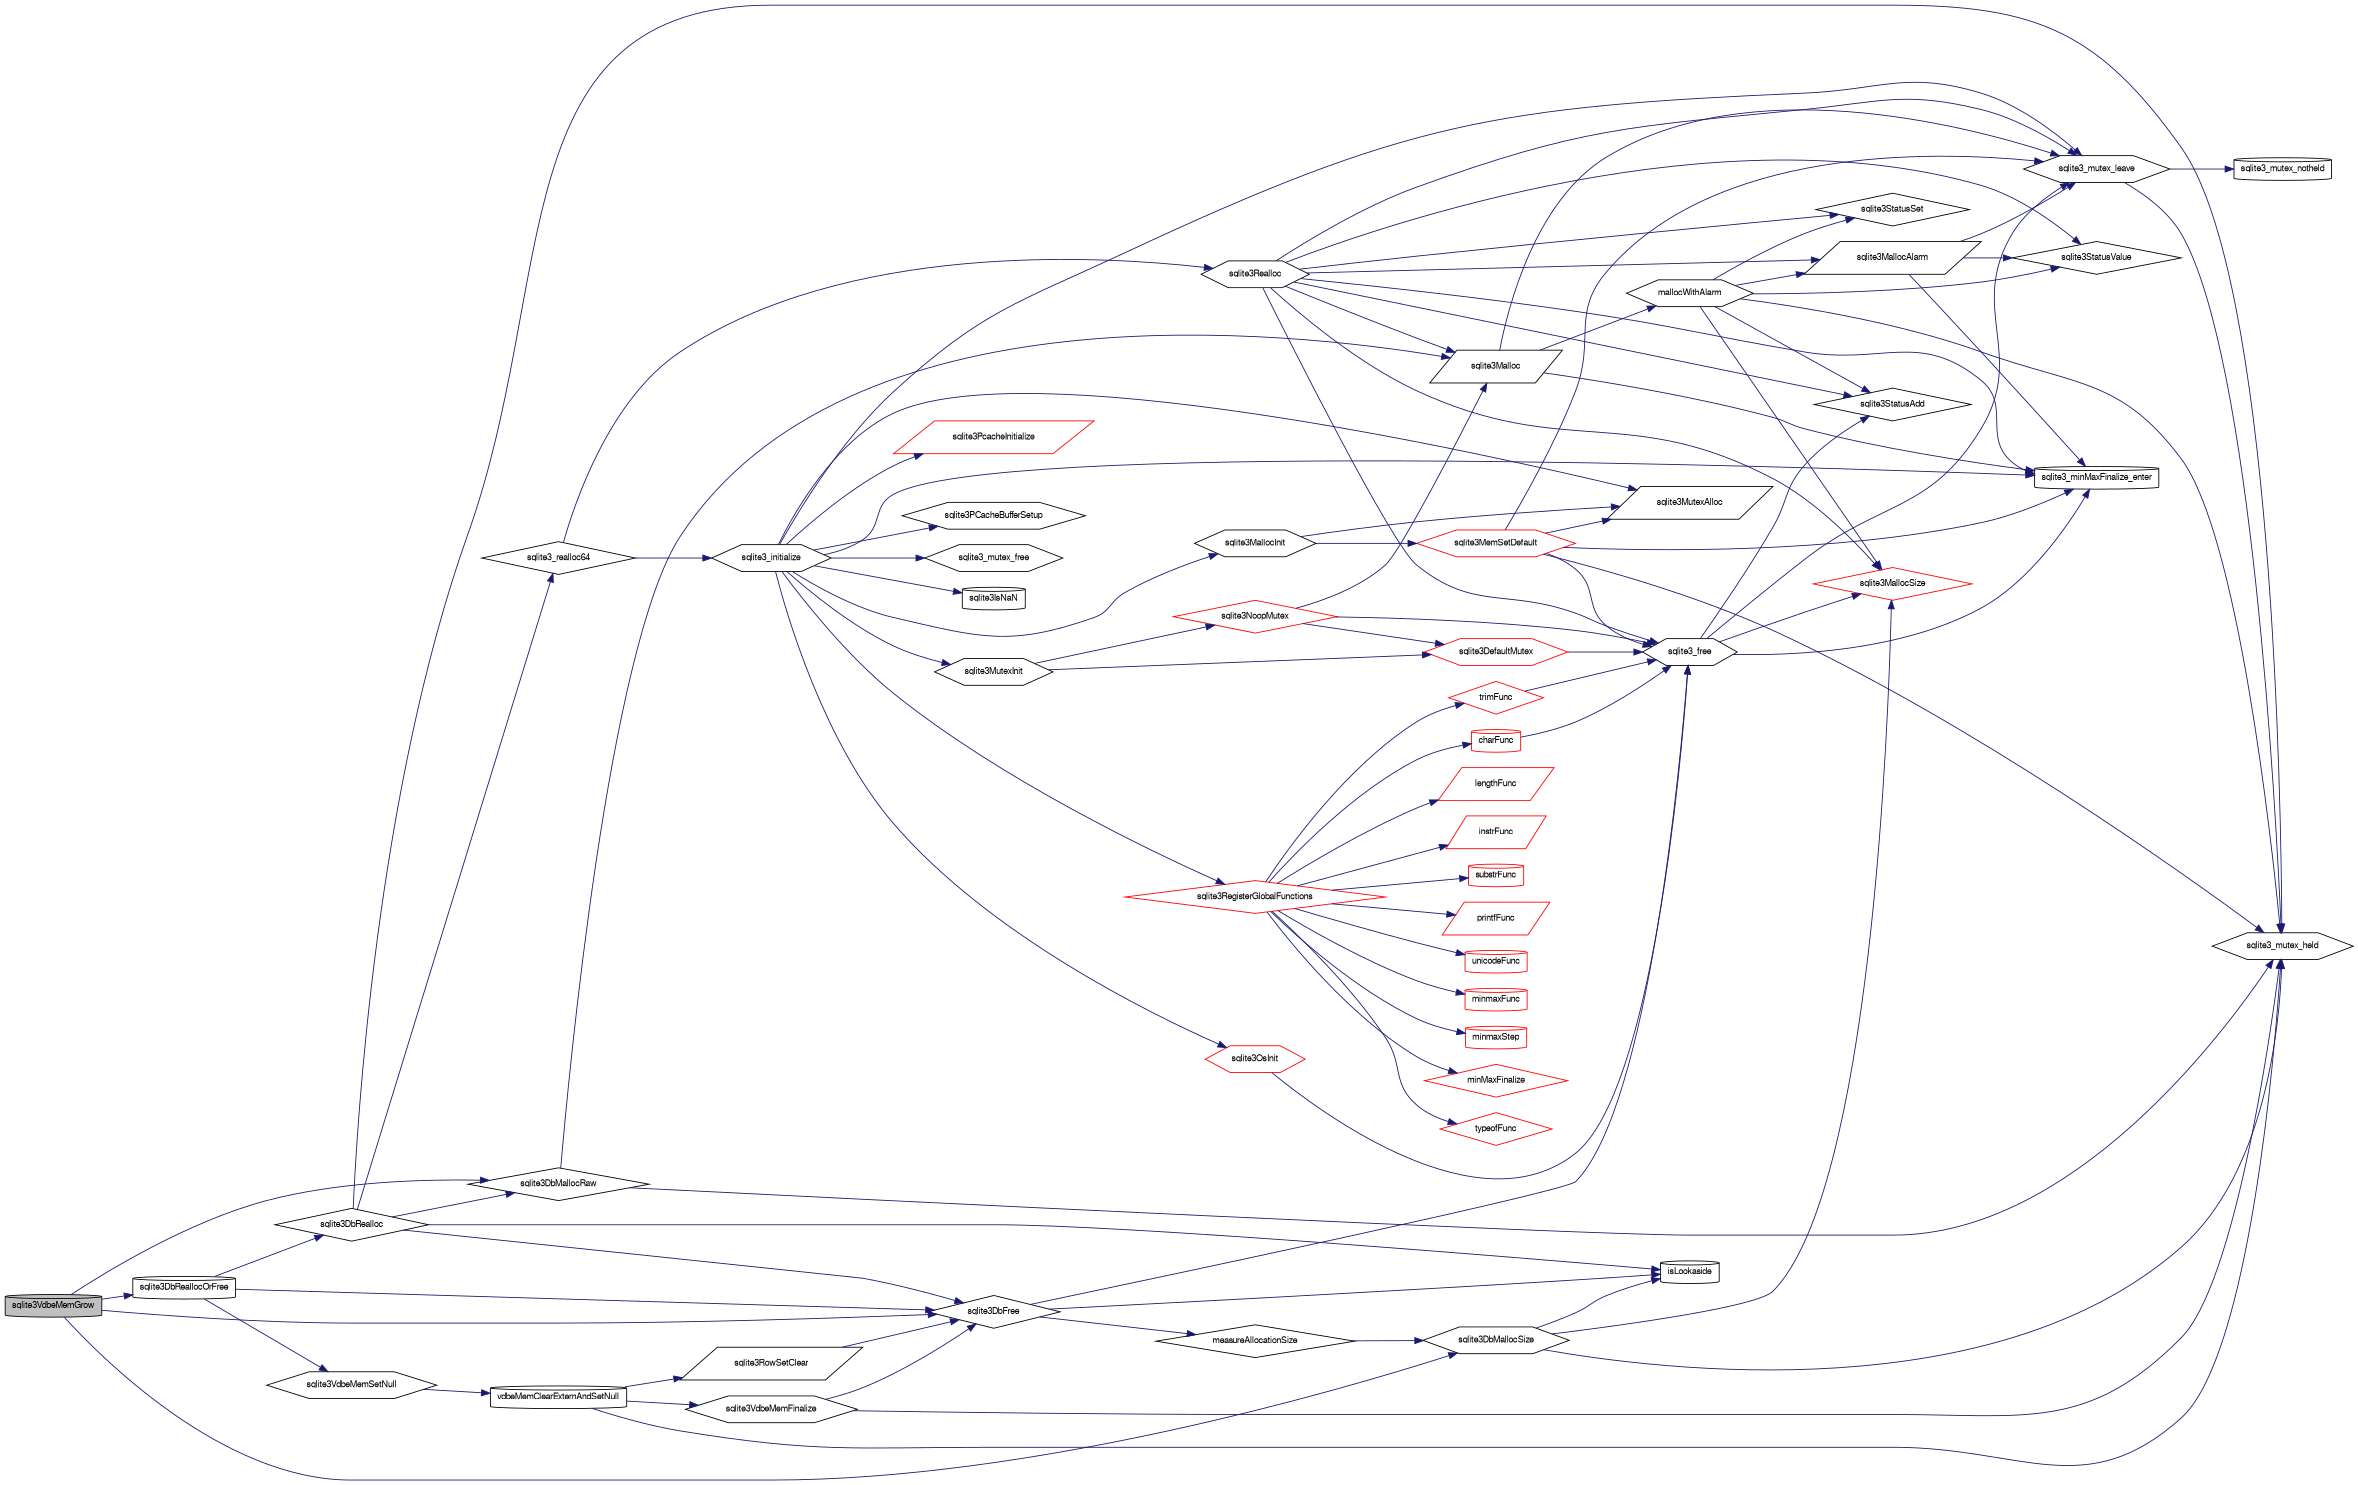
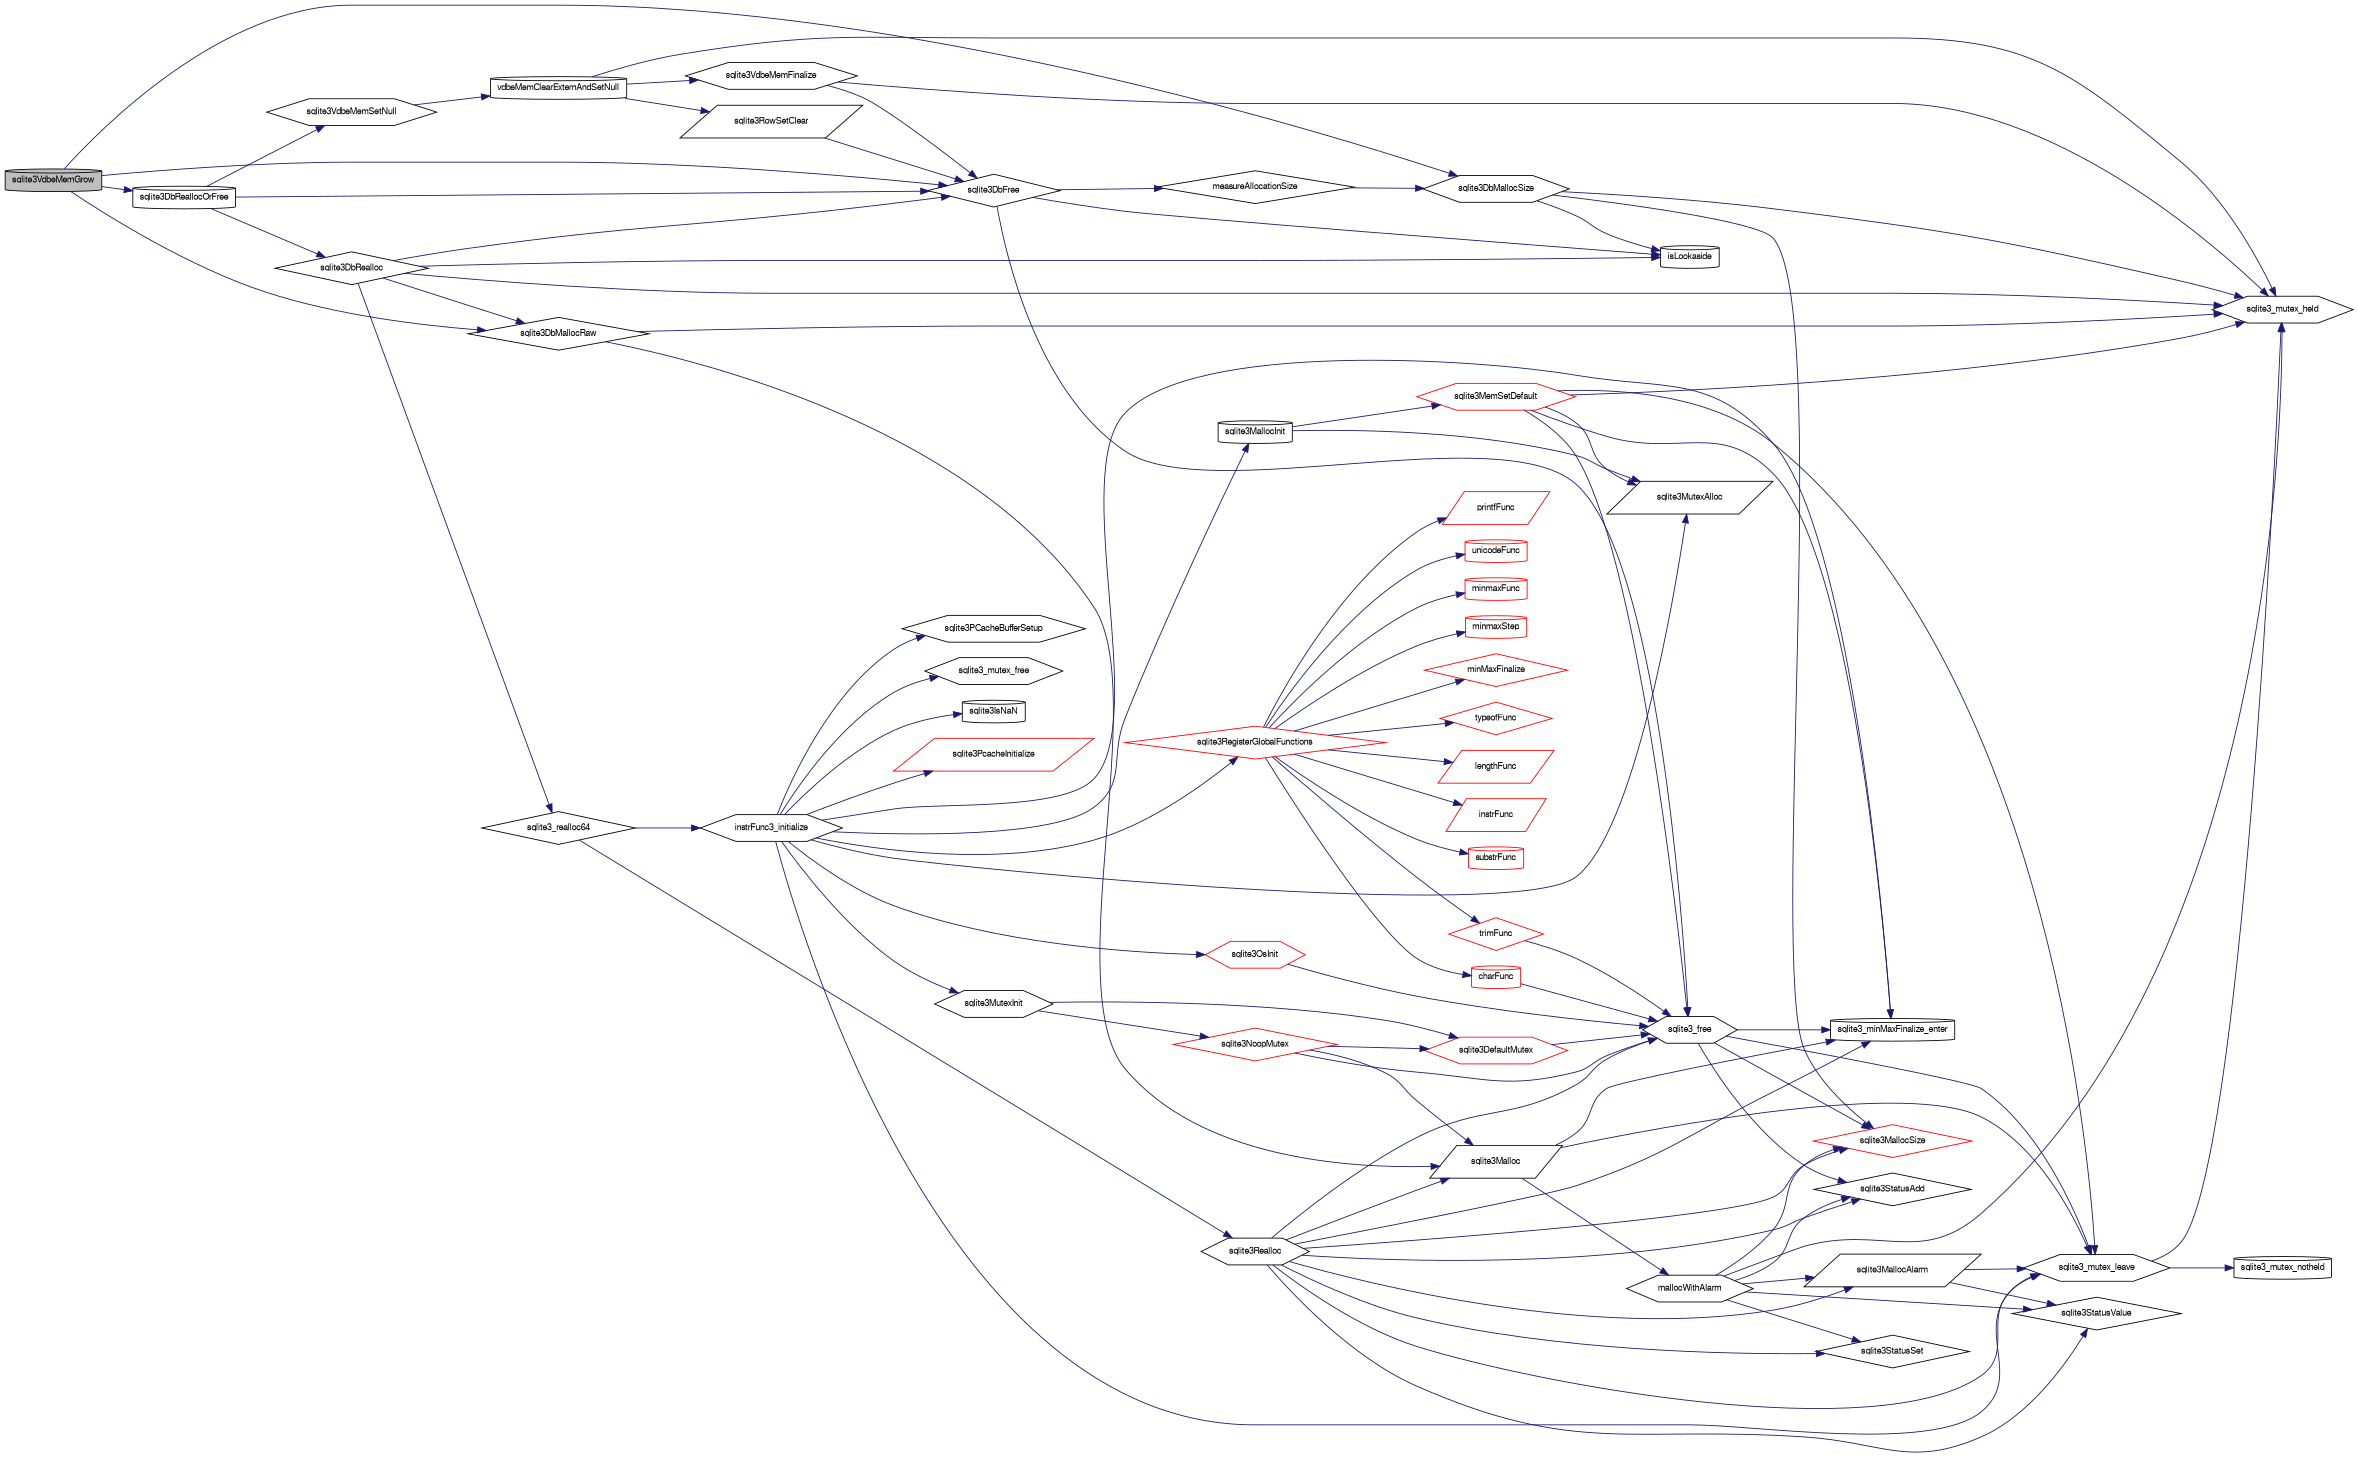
(1990, 362) -> none
(1255, 543) -> (1255, 432)
(771, 558) -> (771, 828)
